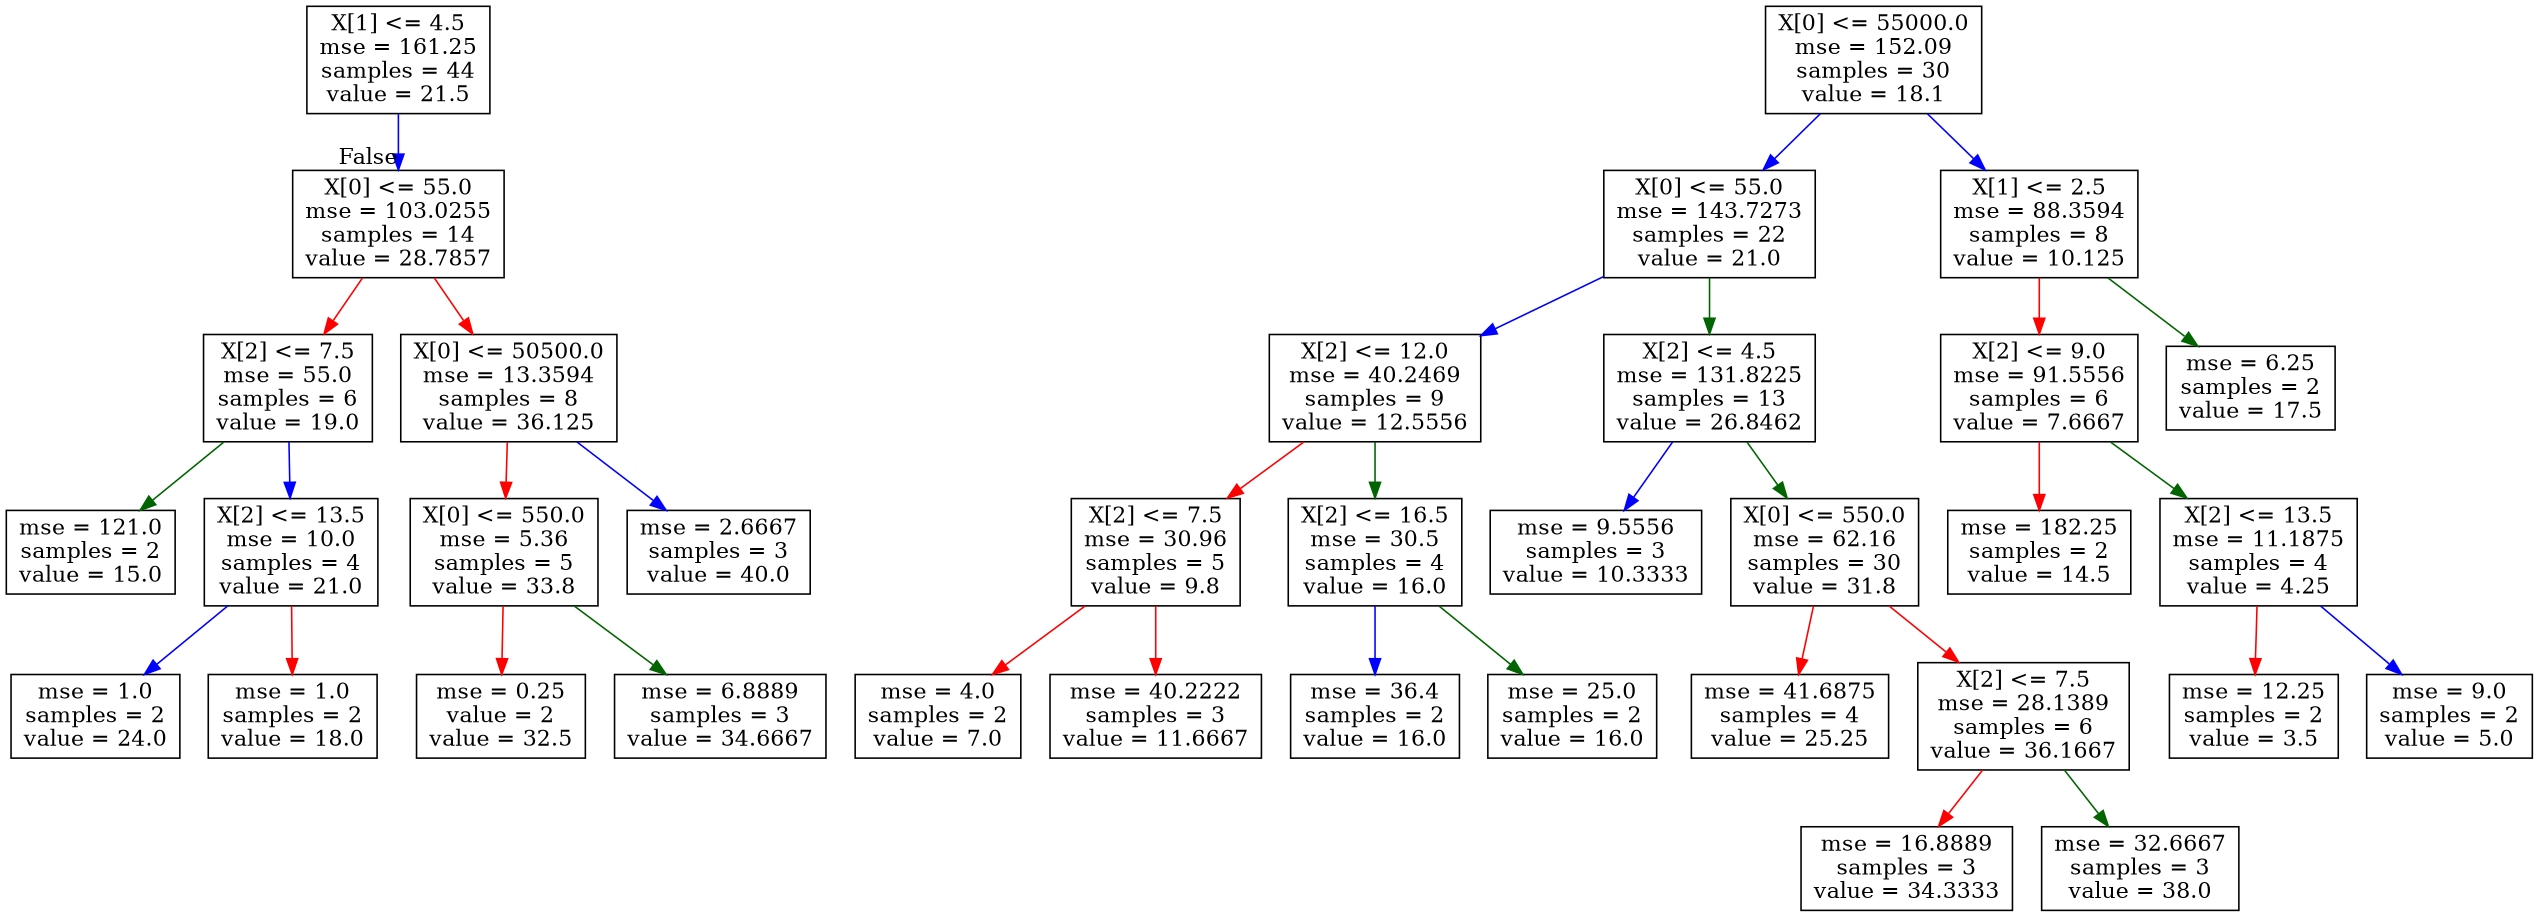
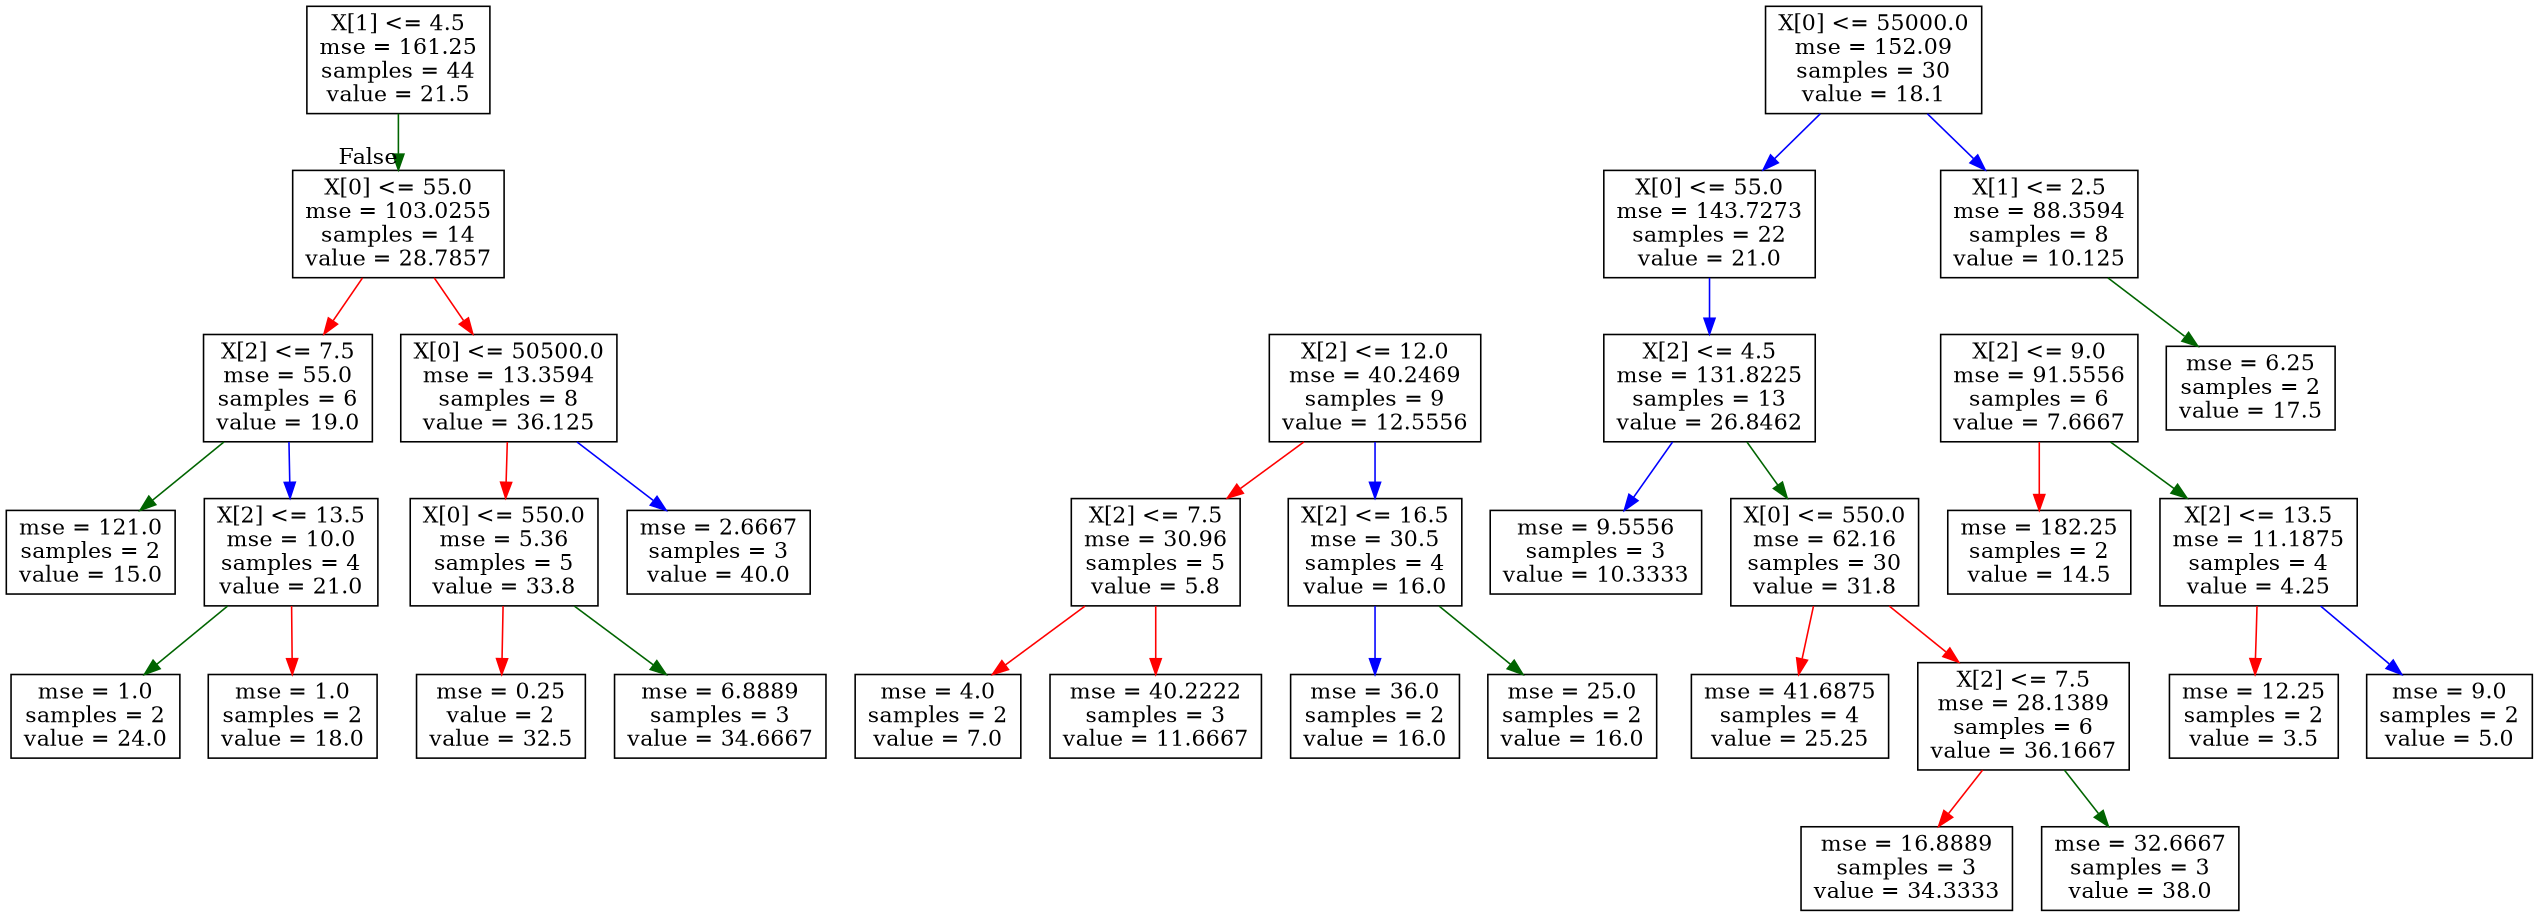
(398, 134) -> (398, 134)
(1710, 298) -> (1710, 298)
(2039, 298) -> none
(1549, 303) -> none
(1375, 462) -> (1375, 462)
(1156, 552) -> (1156, 552)
(192, 635) -> (192, 635)
(1375, 716) -> (1375, 716)
